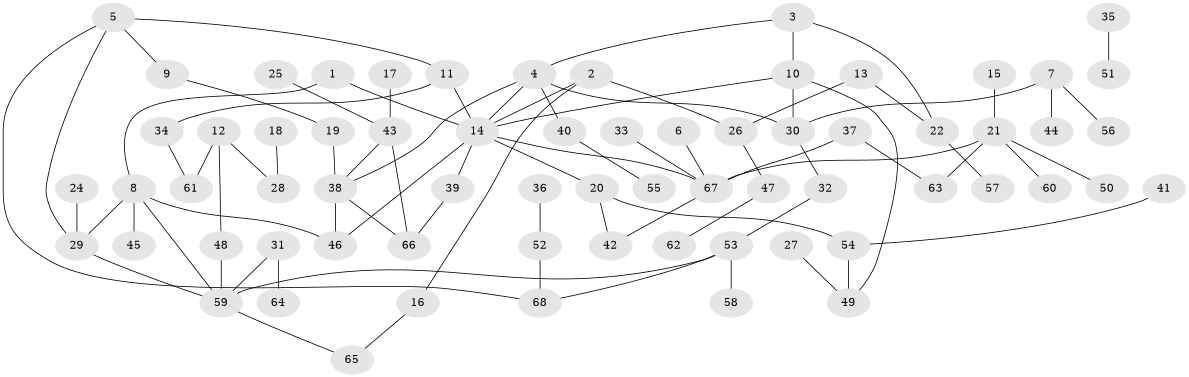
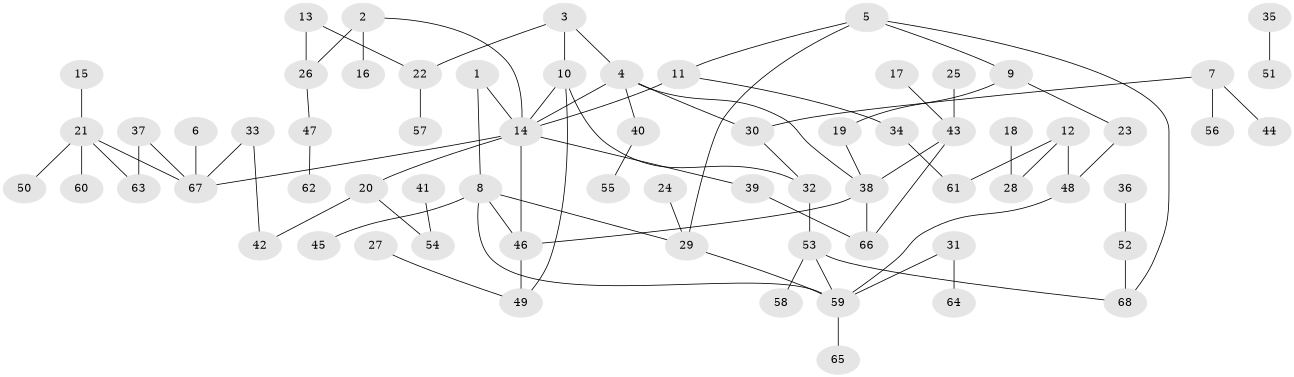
(793, 99) -> (691, 167)
none -> (1125, 132)
(661, 217) -> (257, 189)
(849, 274) -> (521, 270)
(385, 332) -> none
